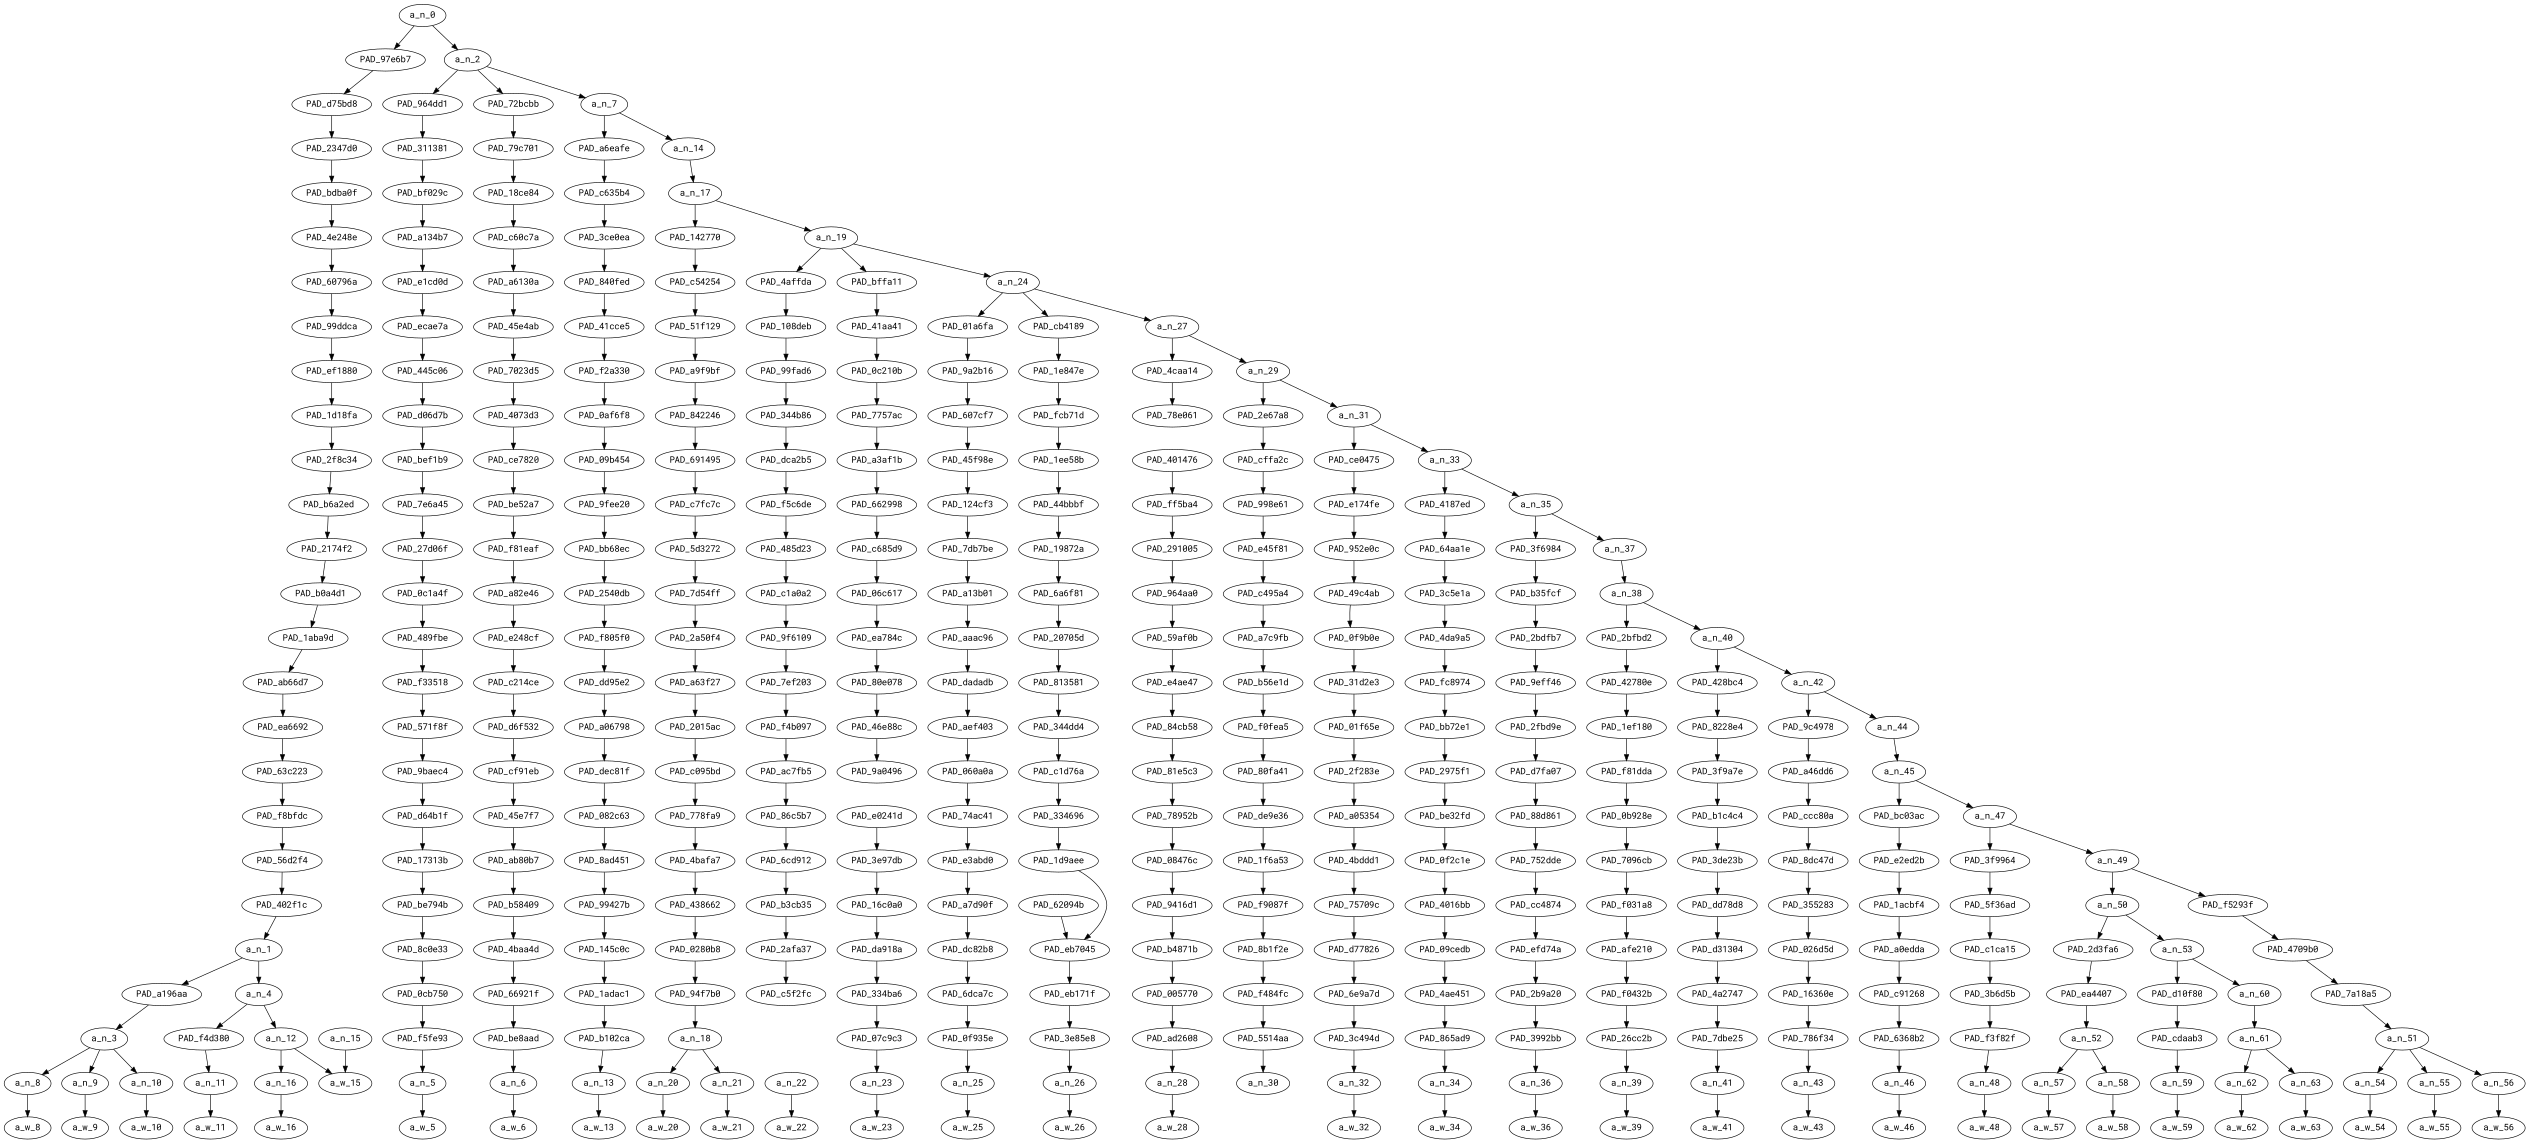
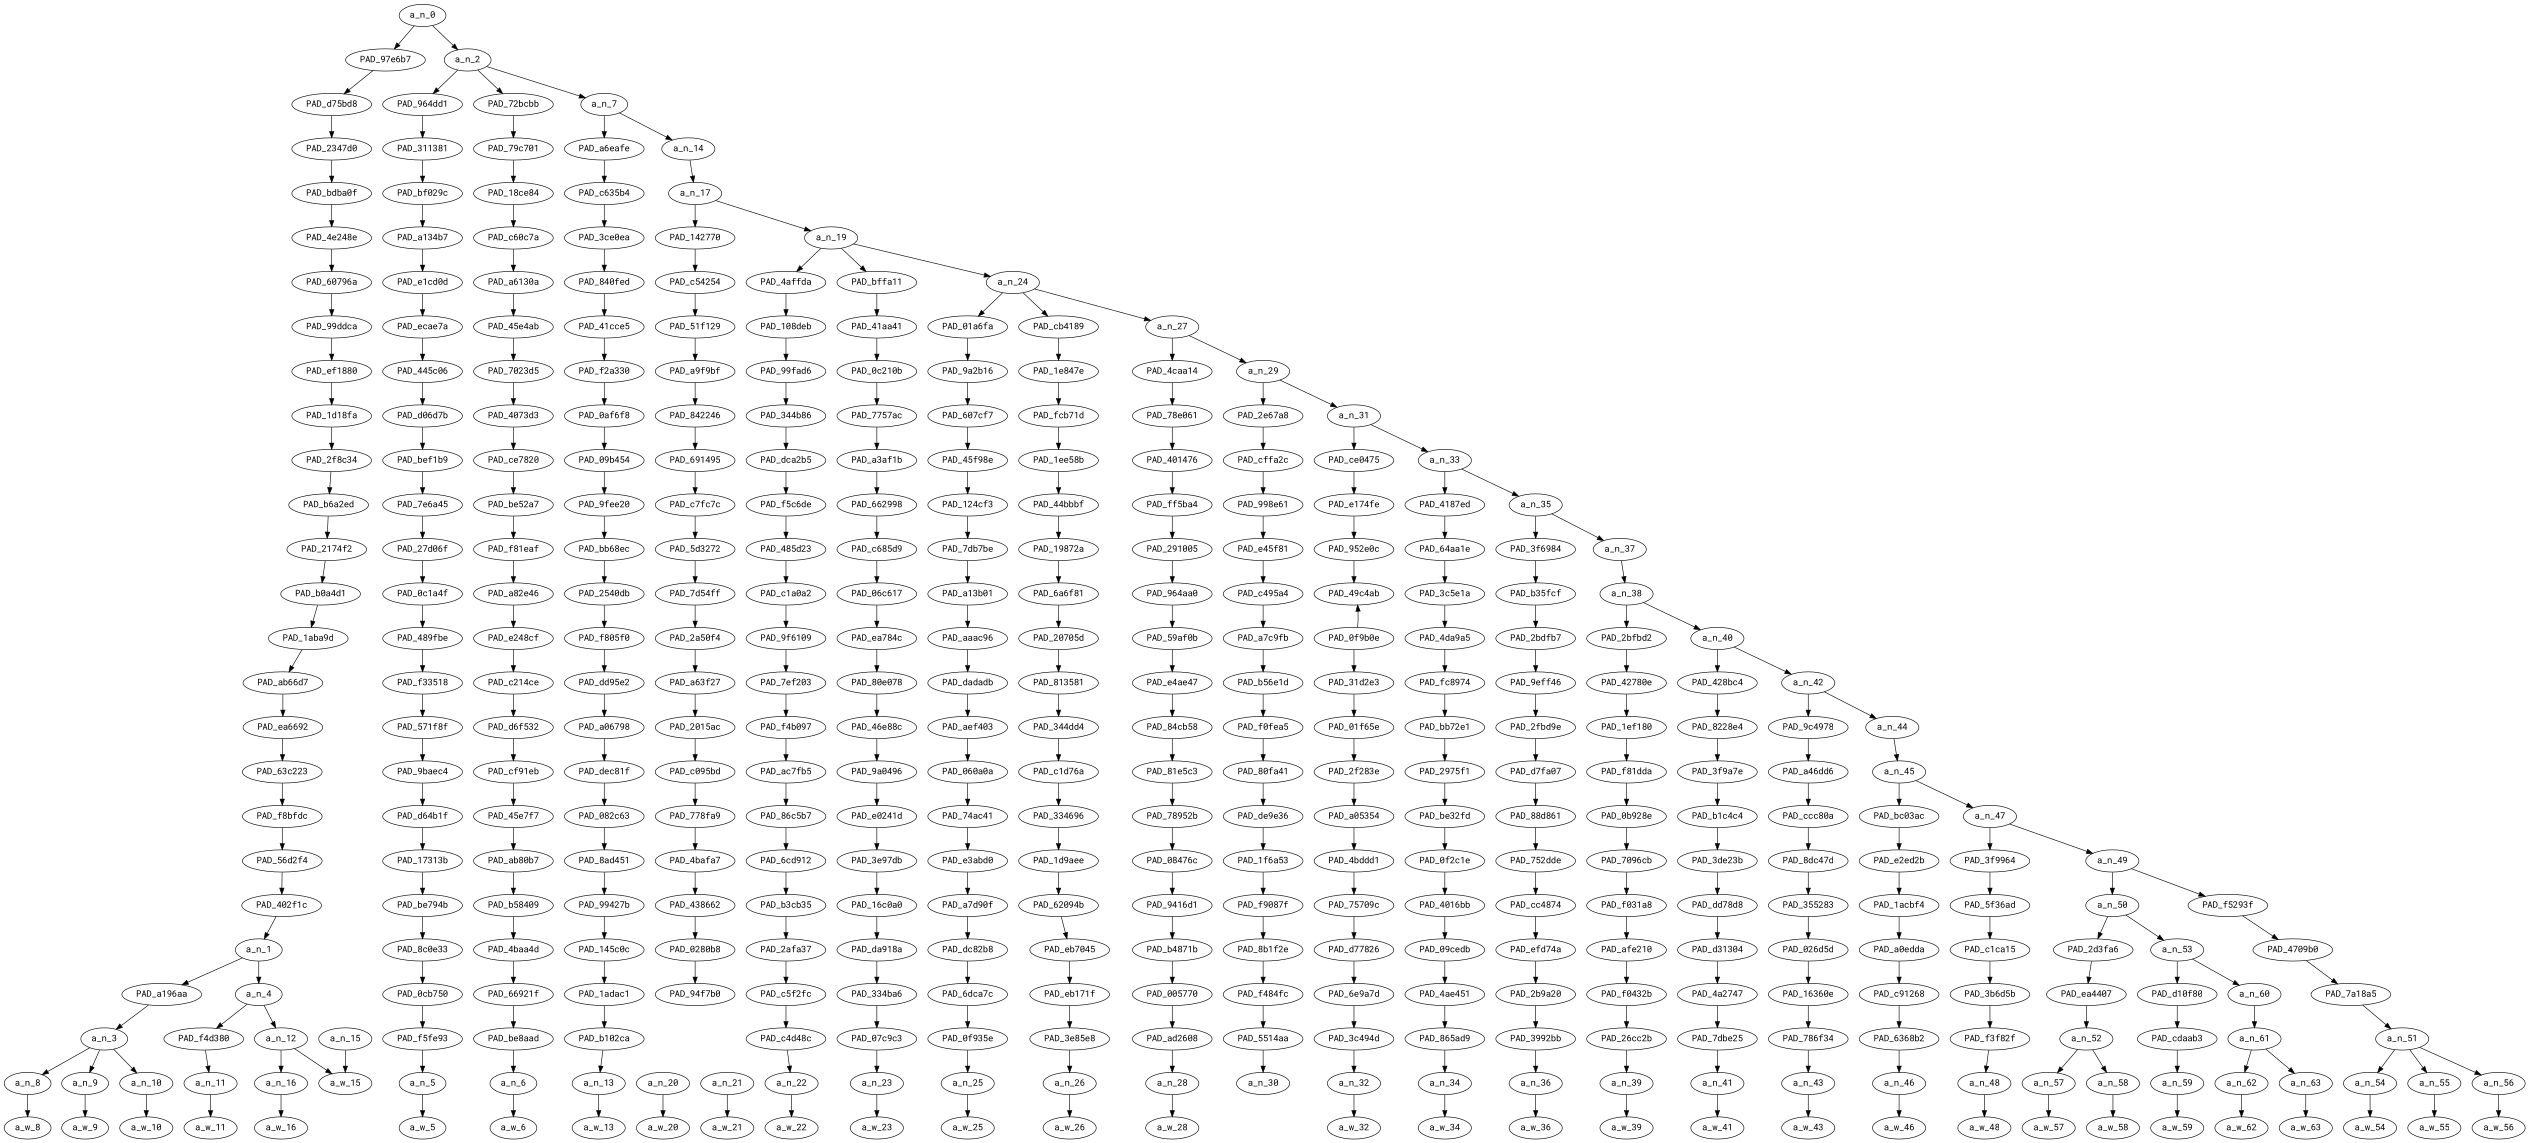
none -> (1172, 435)
(1350, 613) -> (1358, 619)
none -> (877, 791)
(1106, 900) -> (1059, 880)
(695, 1039) -> none
none -> (786, 1039)
